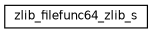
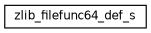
(76, 17) -> (75, 17)
